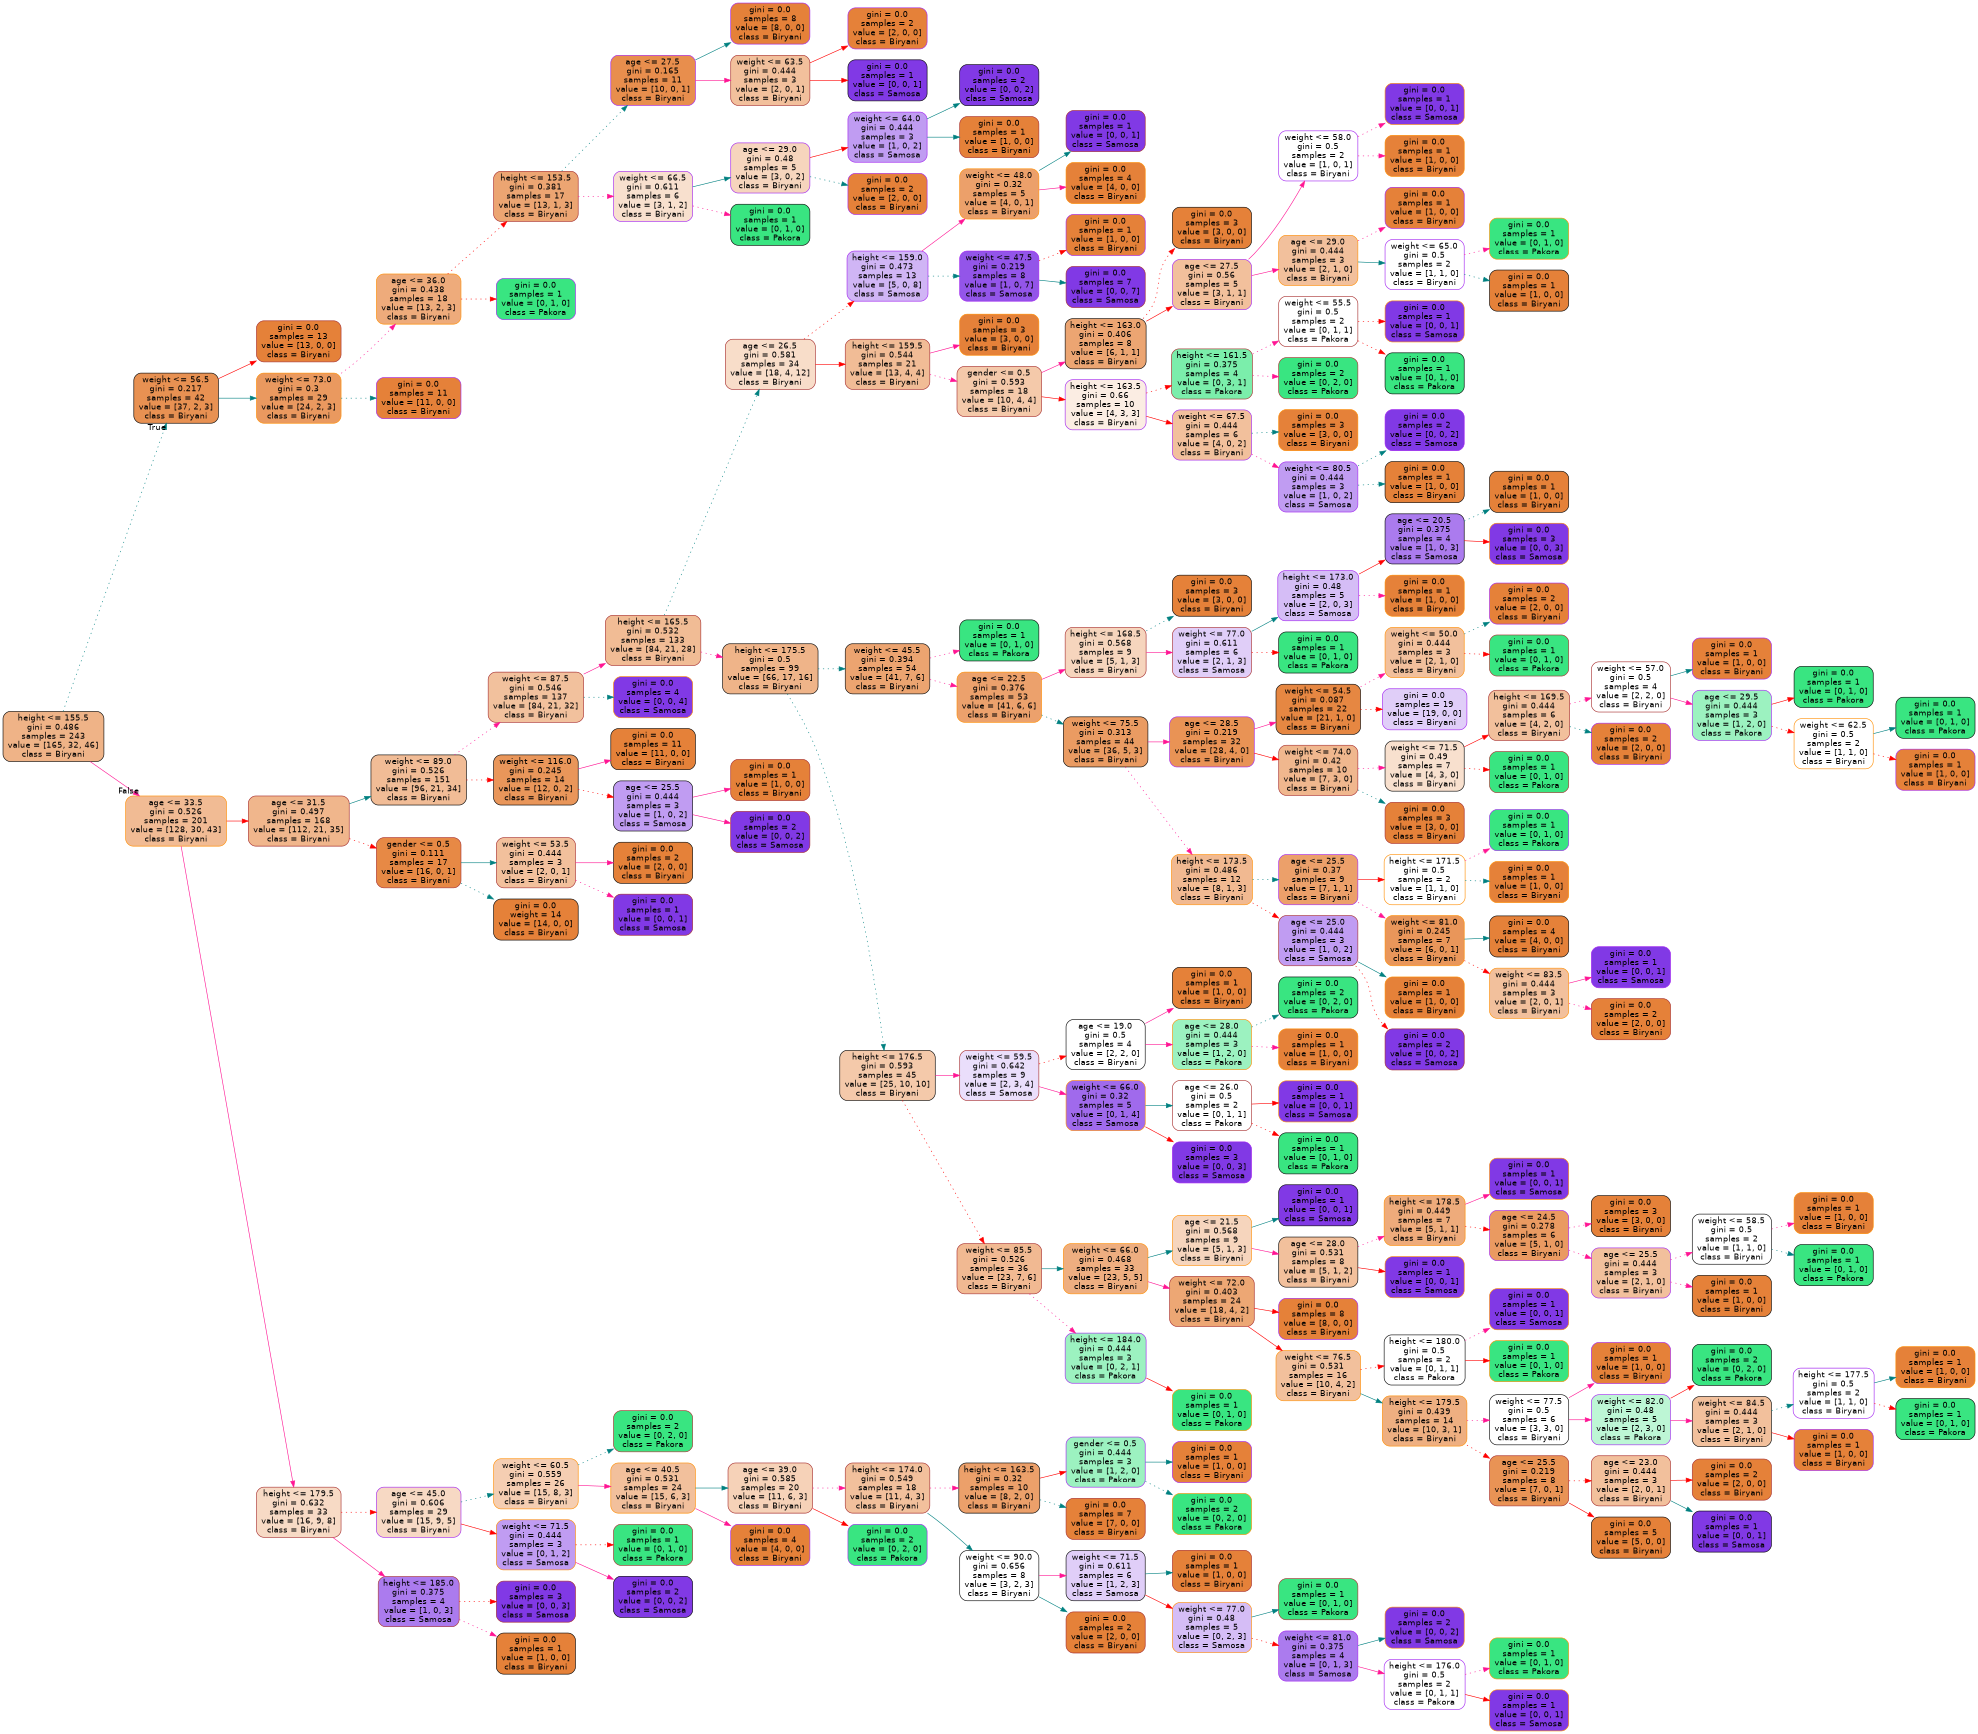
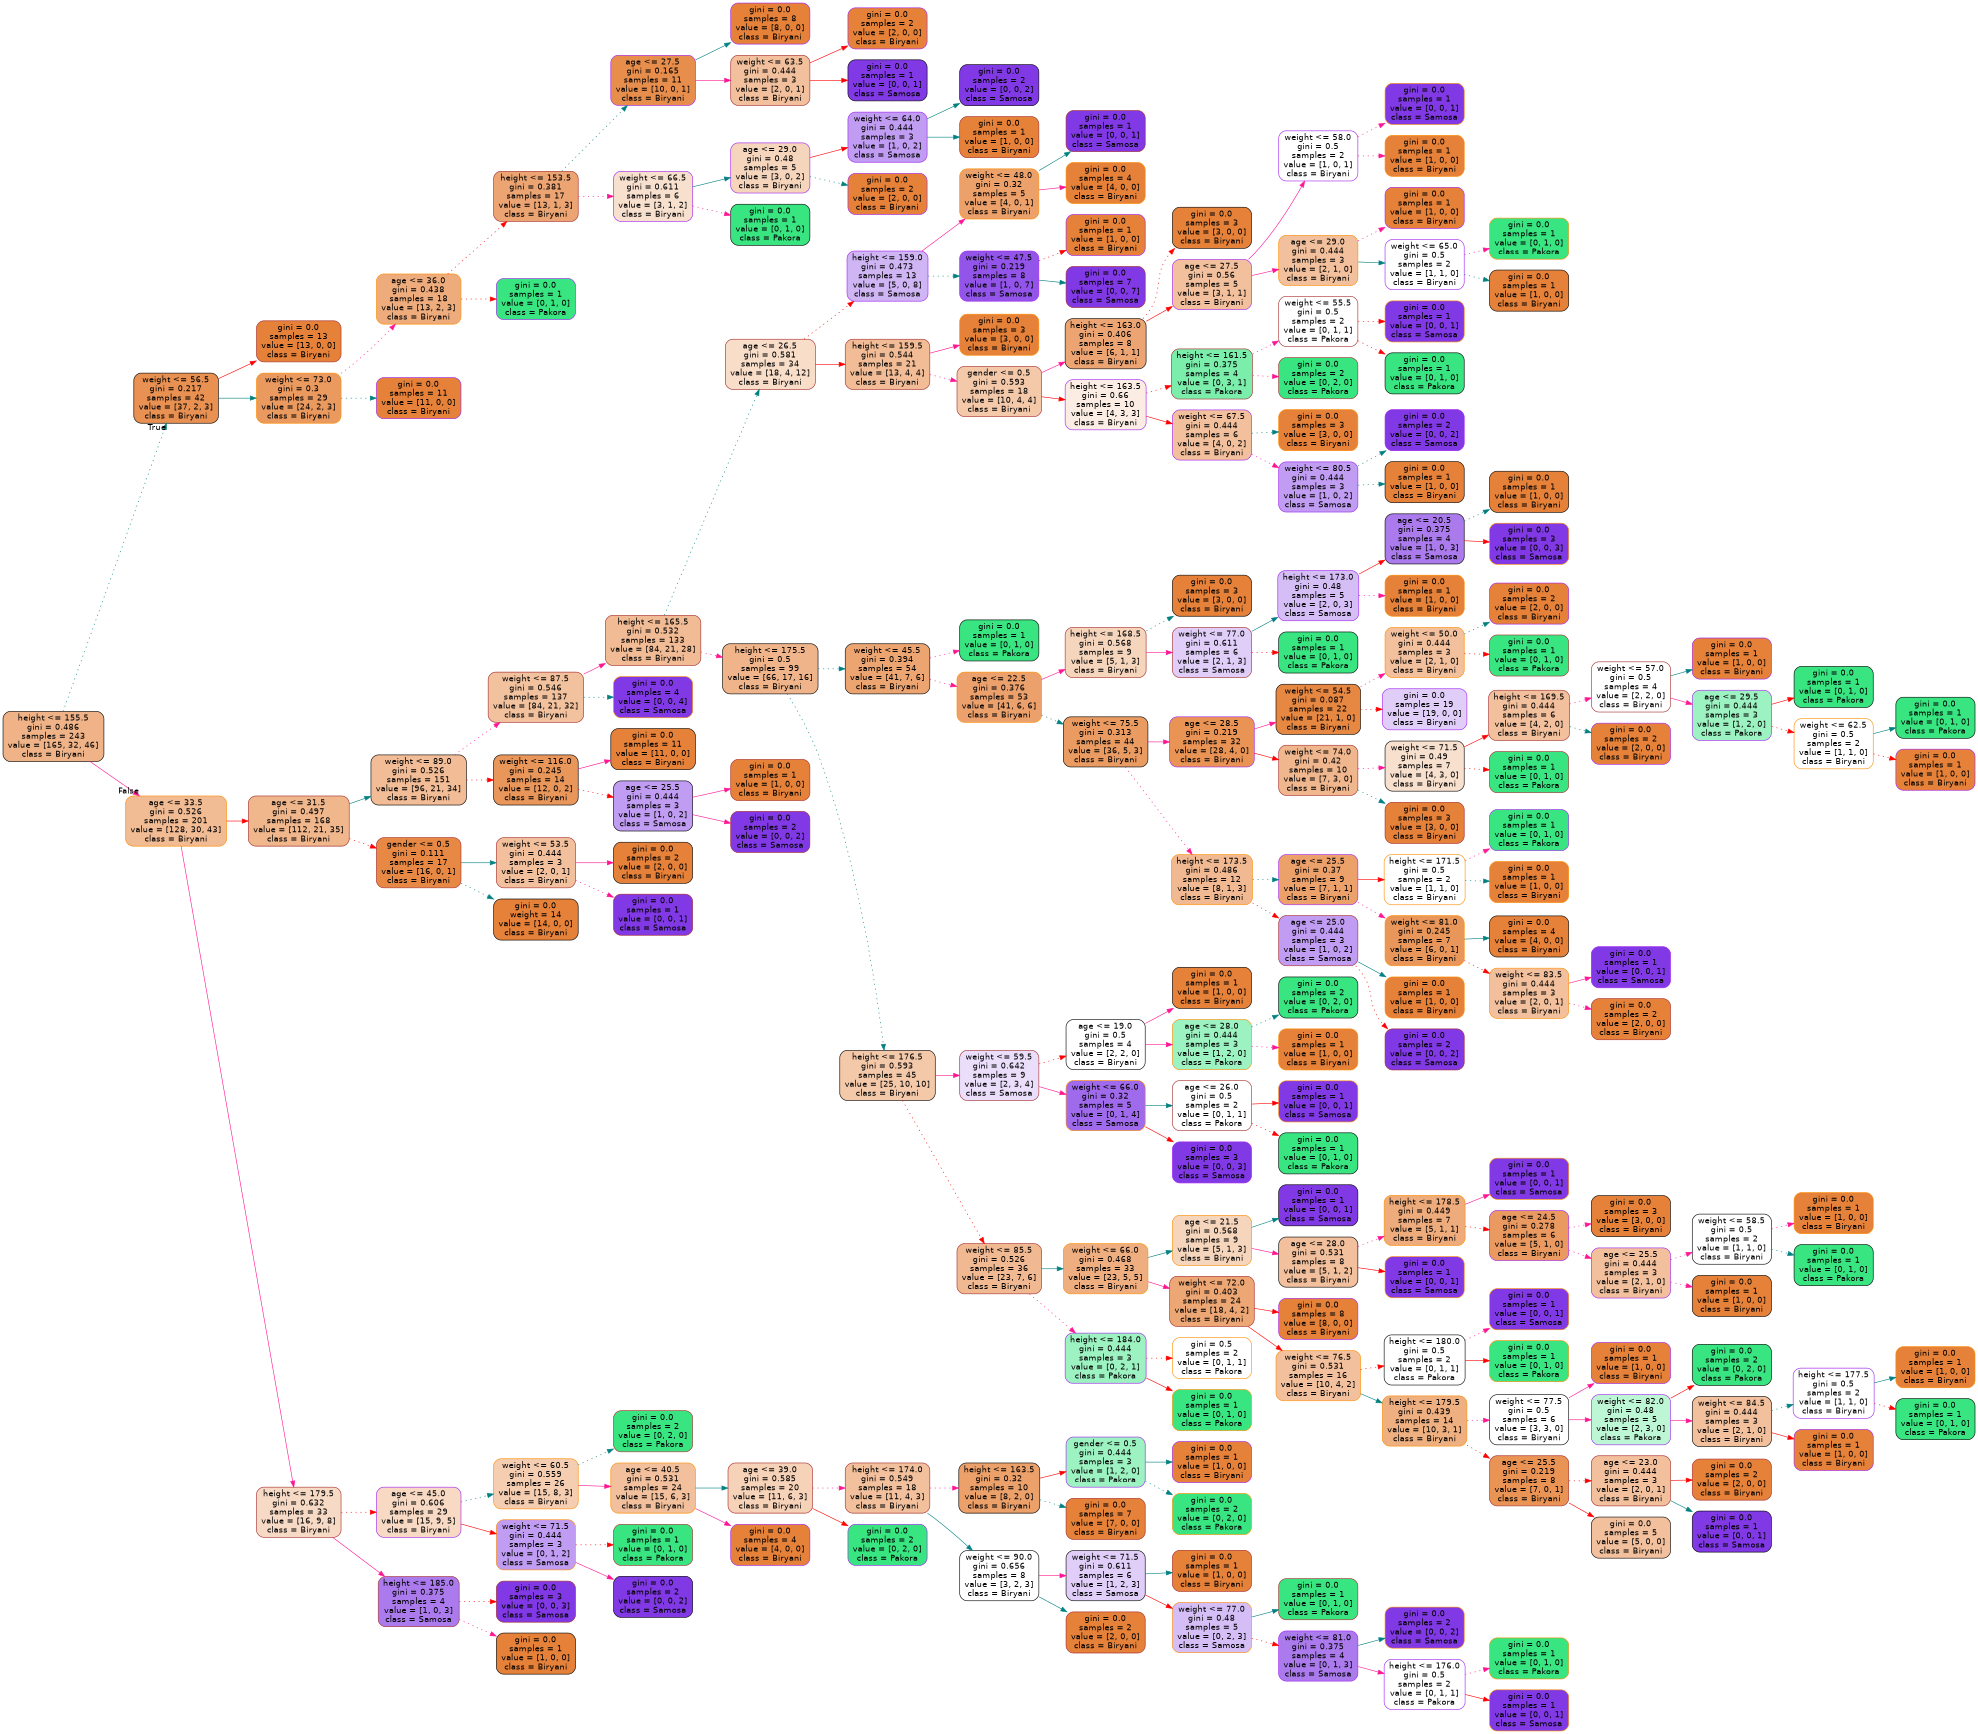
none -> (1212, 1358)
(1631, 1538) -> (1631, 1538)
